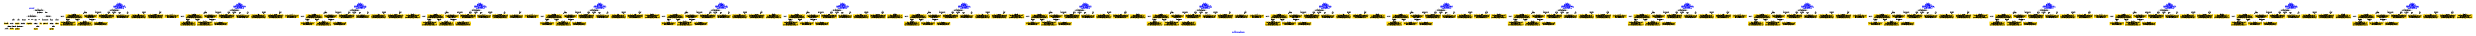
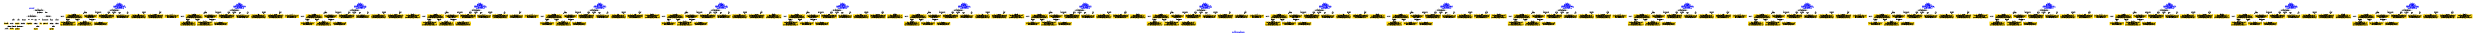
(57, 24) -> (57, 24)
